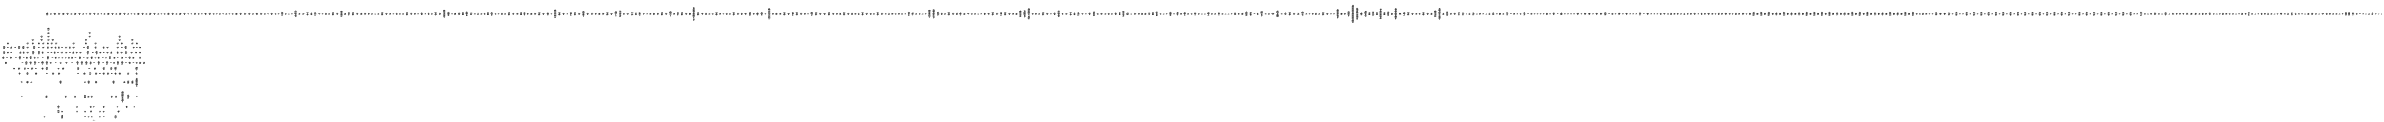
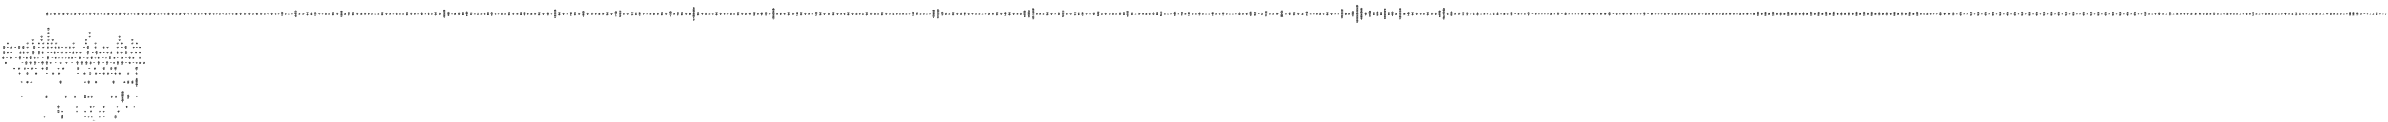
none -> (721, 14)
